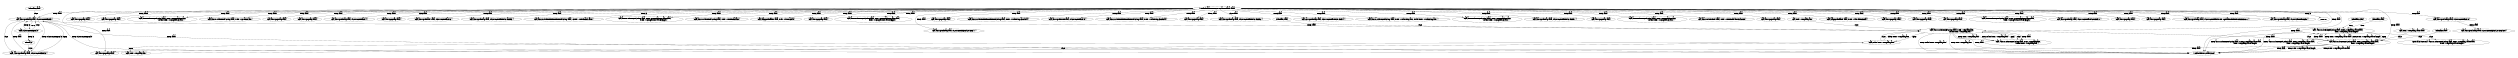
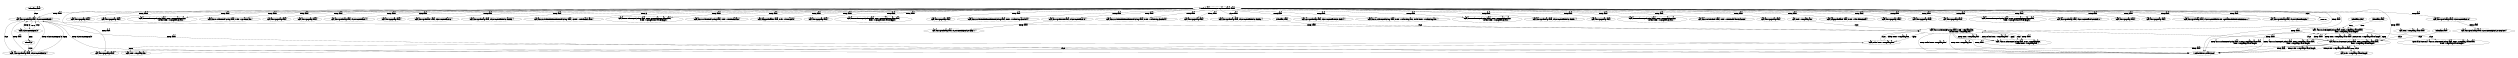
(1041, 11) -> (1012, 25)
(2308, 14) -> (2308, 14)
(31, 37) -> (31, 37)
none -> (2354, 53)
